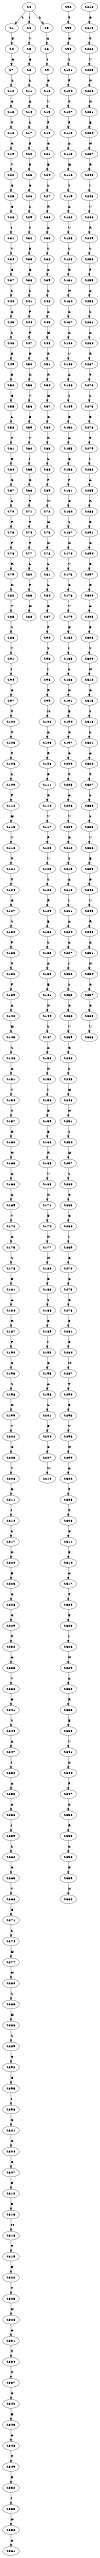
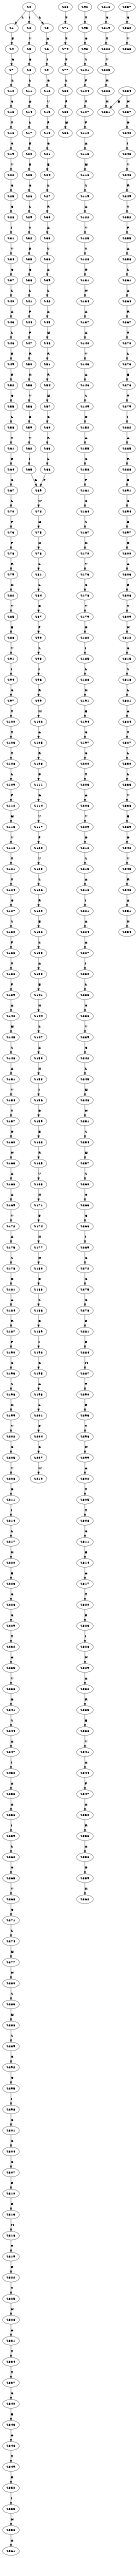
(89, 121) -> (117, 101)
(29, 479) -> (33, 479)
(89, 617) -> (127, 575)
(12, 627) -> (12, 627)
(89, 983) -> none
(11, 1773) -> (11, 1773)
